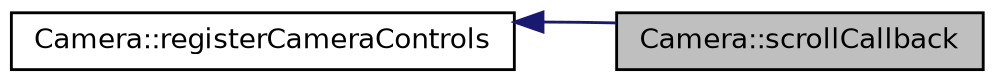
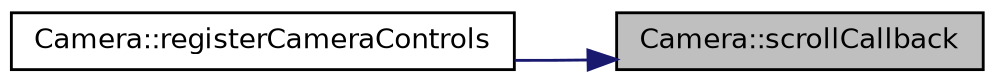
(580, 22) -> (551, 60)
